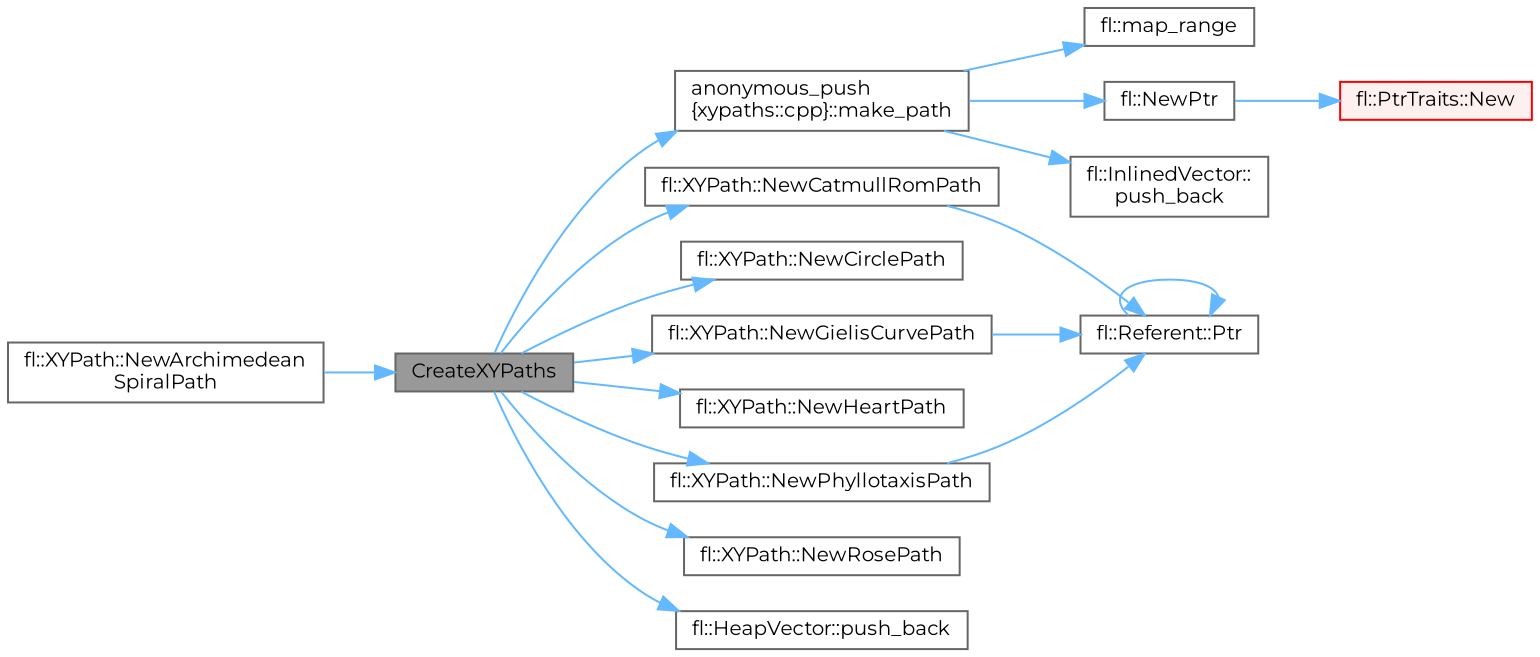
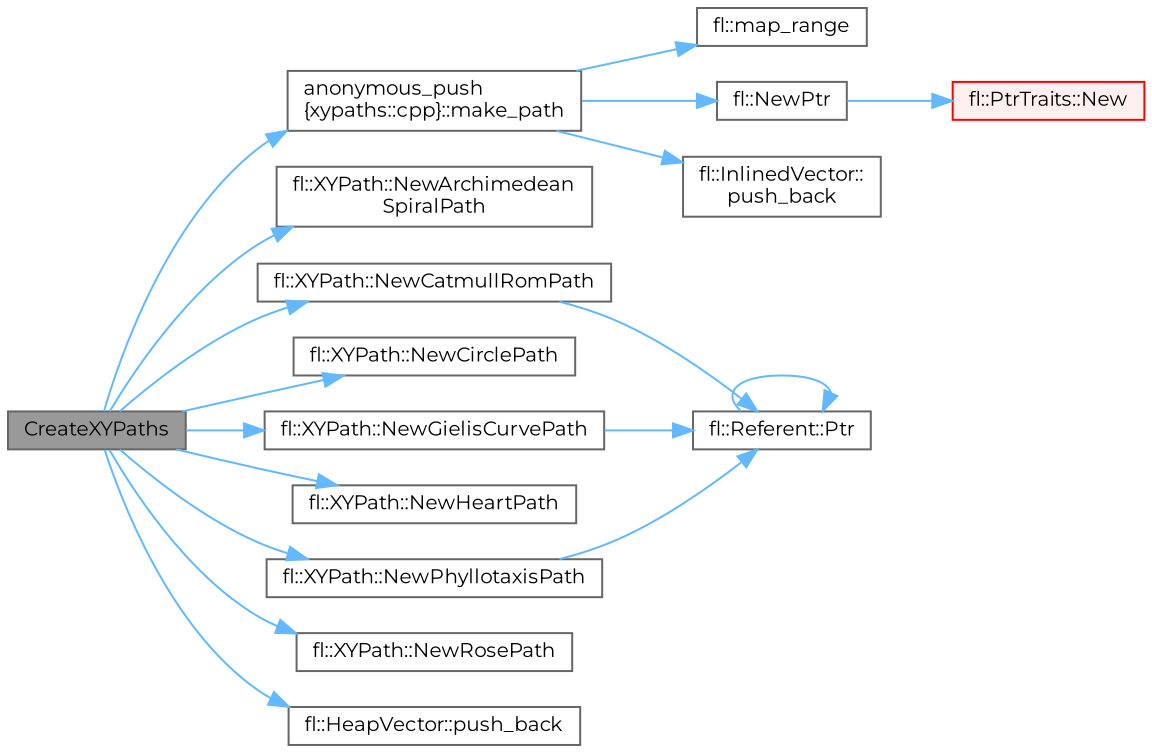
(349, 372) -> (181, 313)
